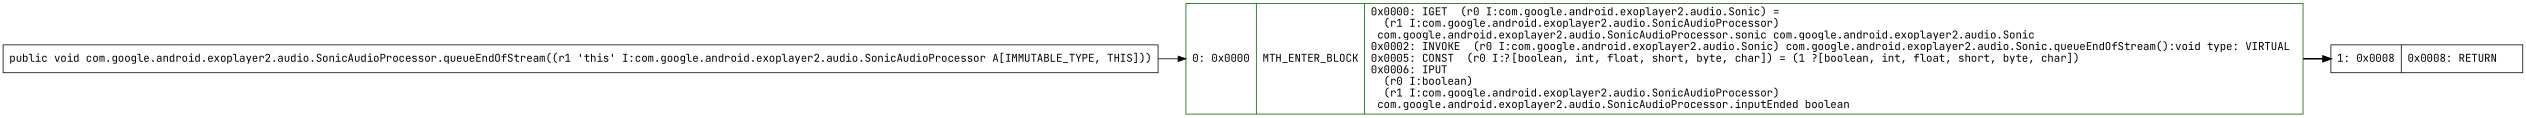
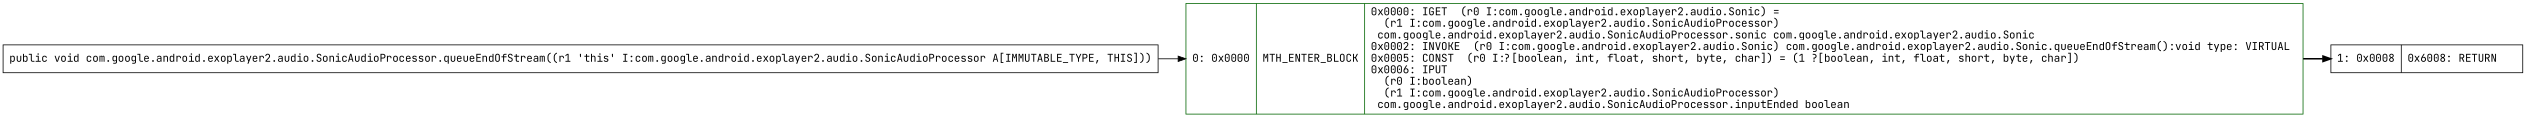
(2462, 58) -> (2462, 58)
